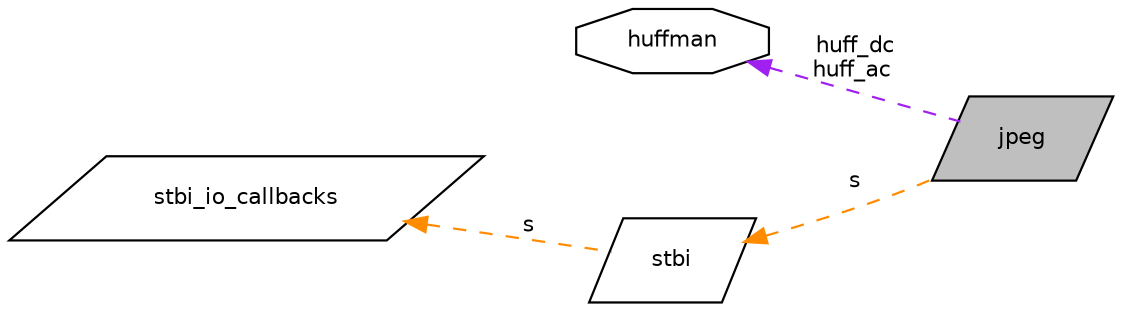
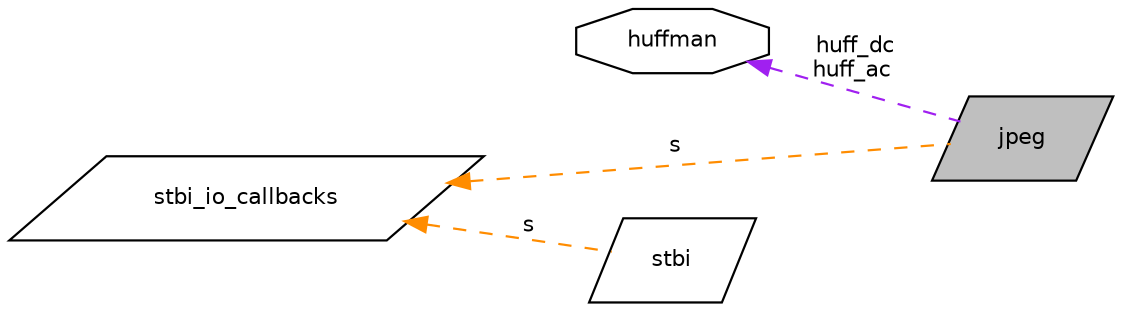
(852, 209) -> (710, 163)
